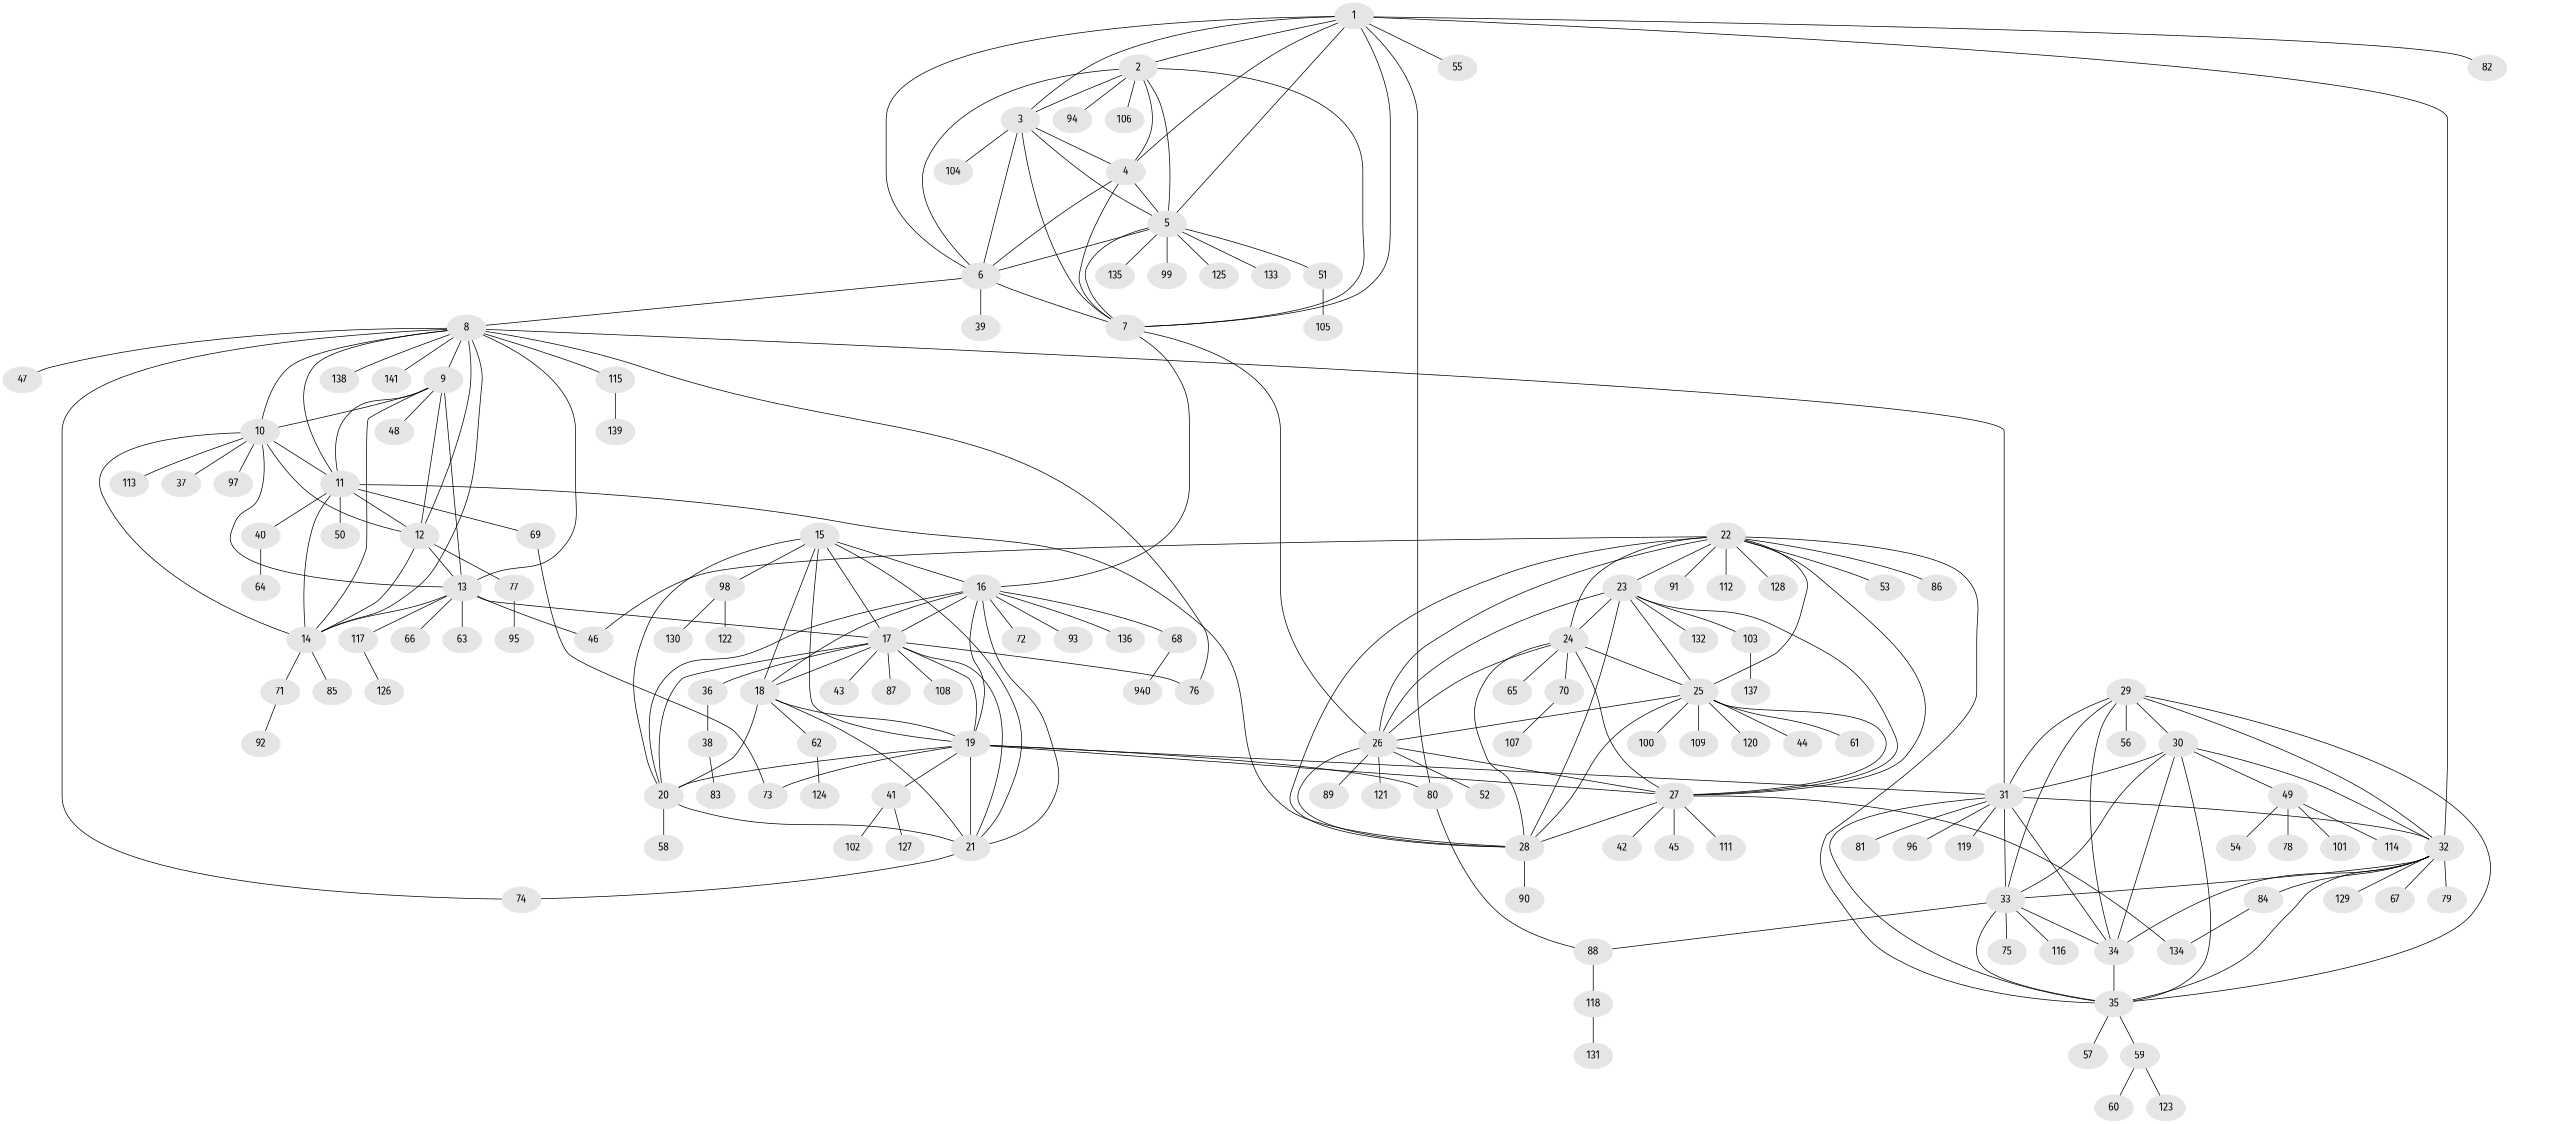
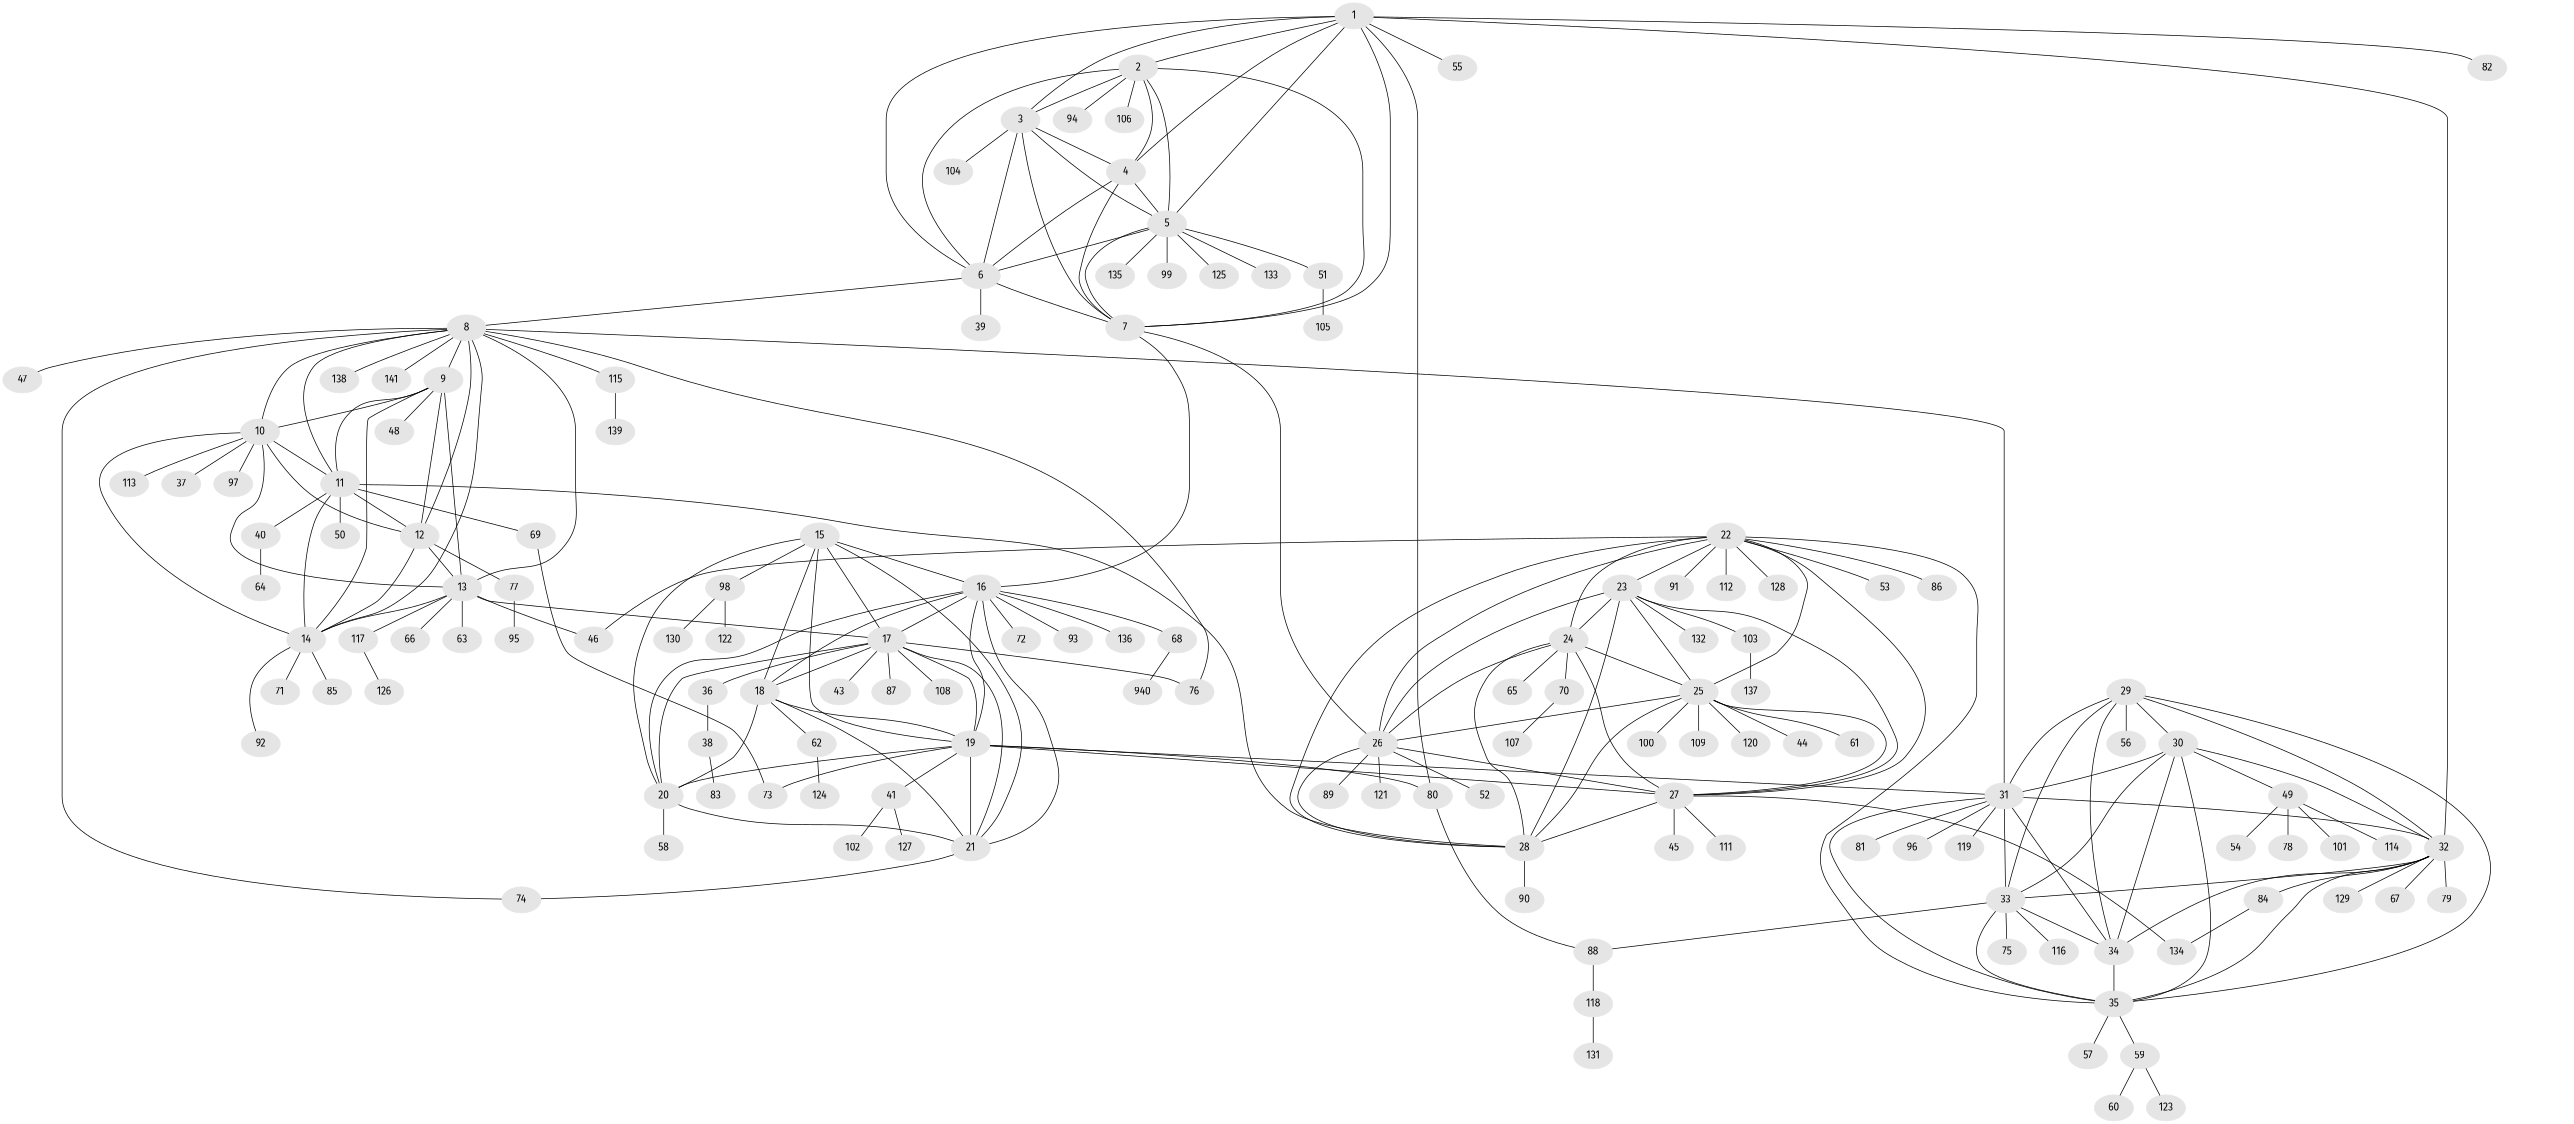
(271, 718) -> (253, 681)
(1622, 848) -> none
